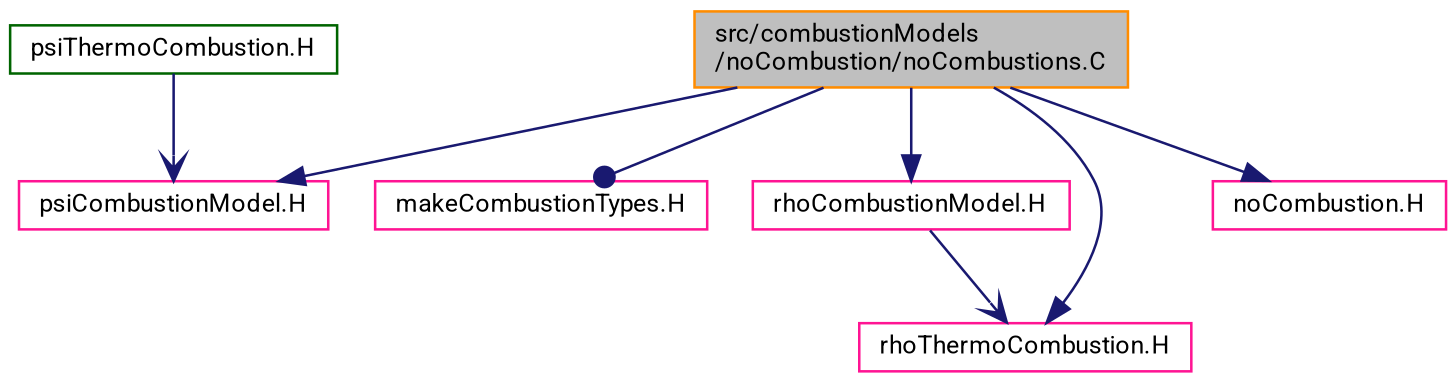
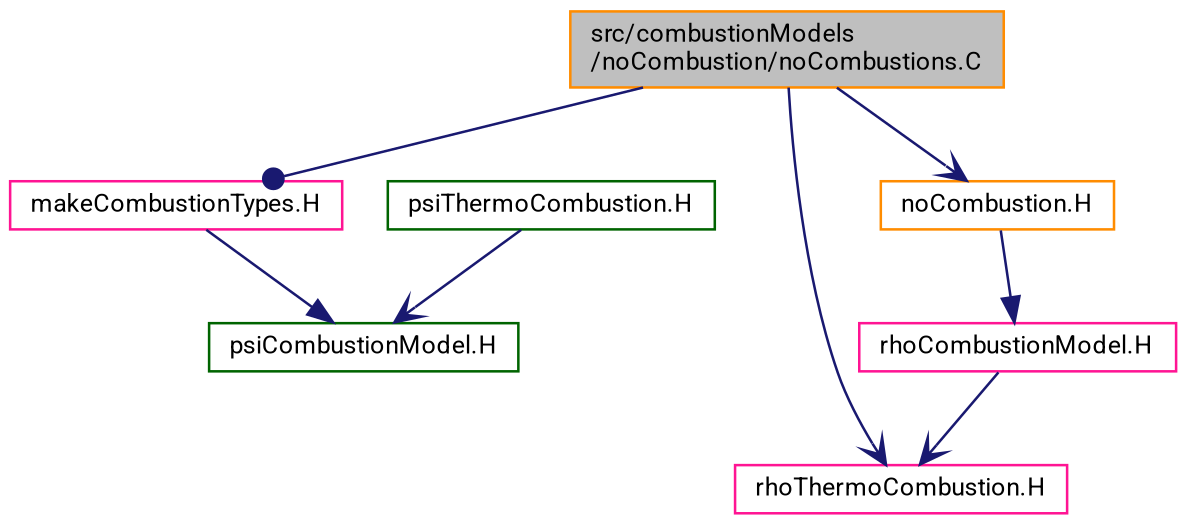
(911, 121) -> (1006, 264)
(1127, 130) -> (891, 127)
(521, 132) -> (259, 269)
(1093, 178) -> (811, 271)
(174, 205) -> (364, 347)
(1329, 205) -> (997, 205)
